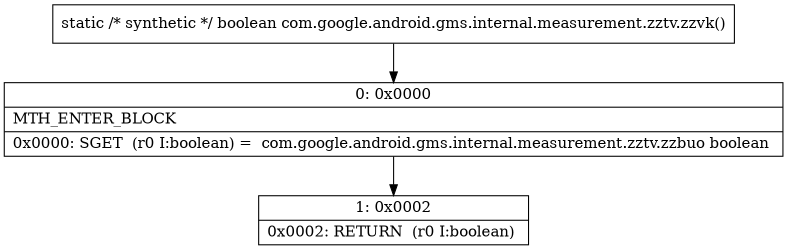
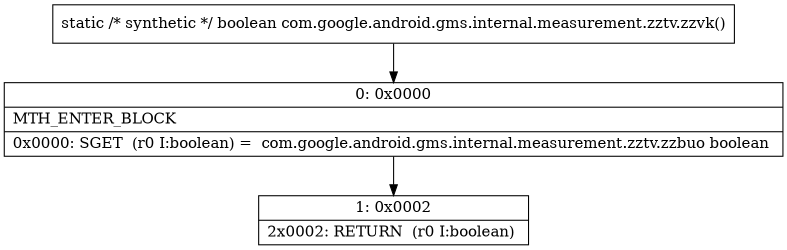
(394, 232) -> (394, 232)
